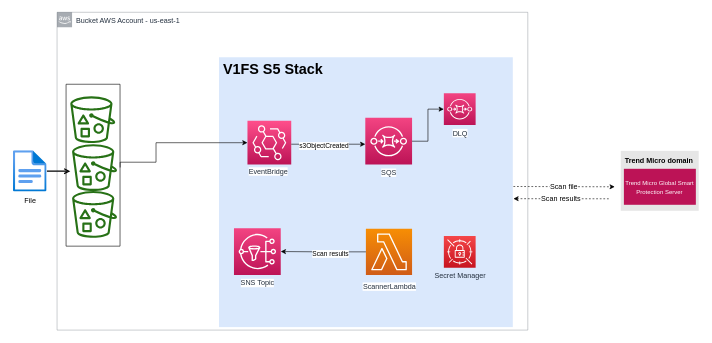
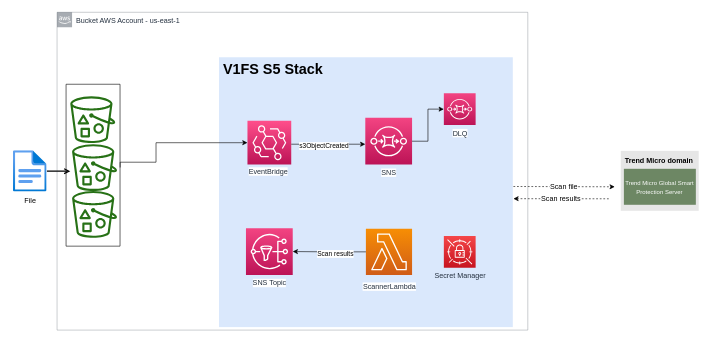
(389, 173) -> (389, 173)
(660, 187) -> (660, 187)
(257, 252) -> (269, 252)
